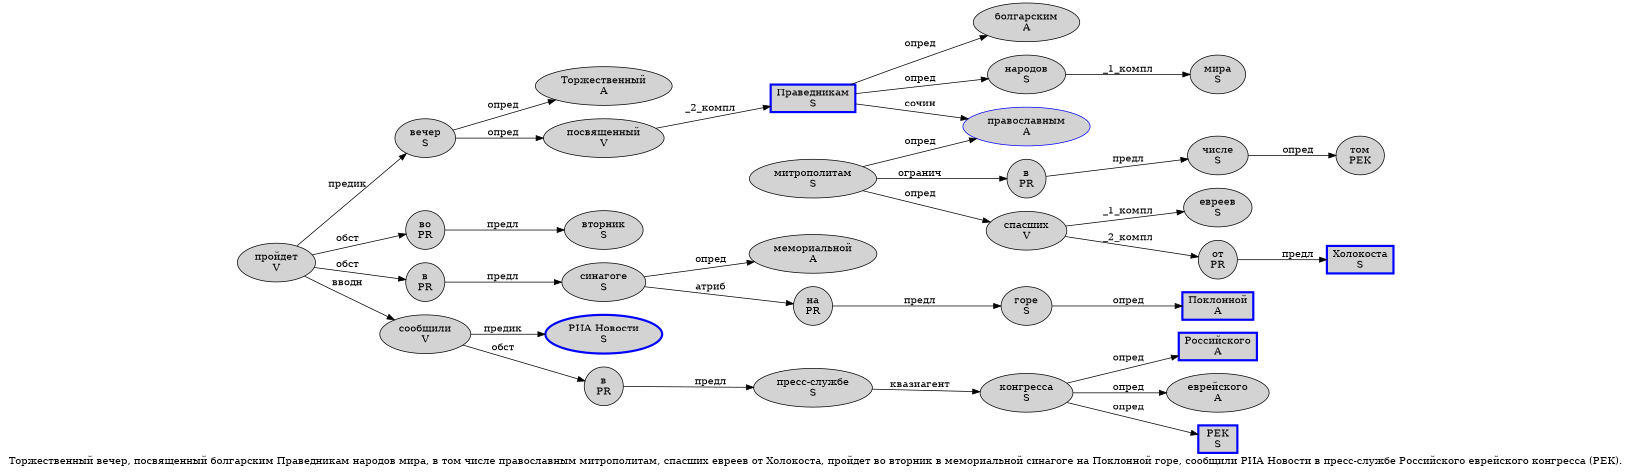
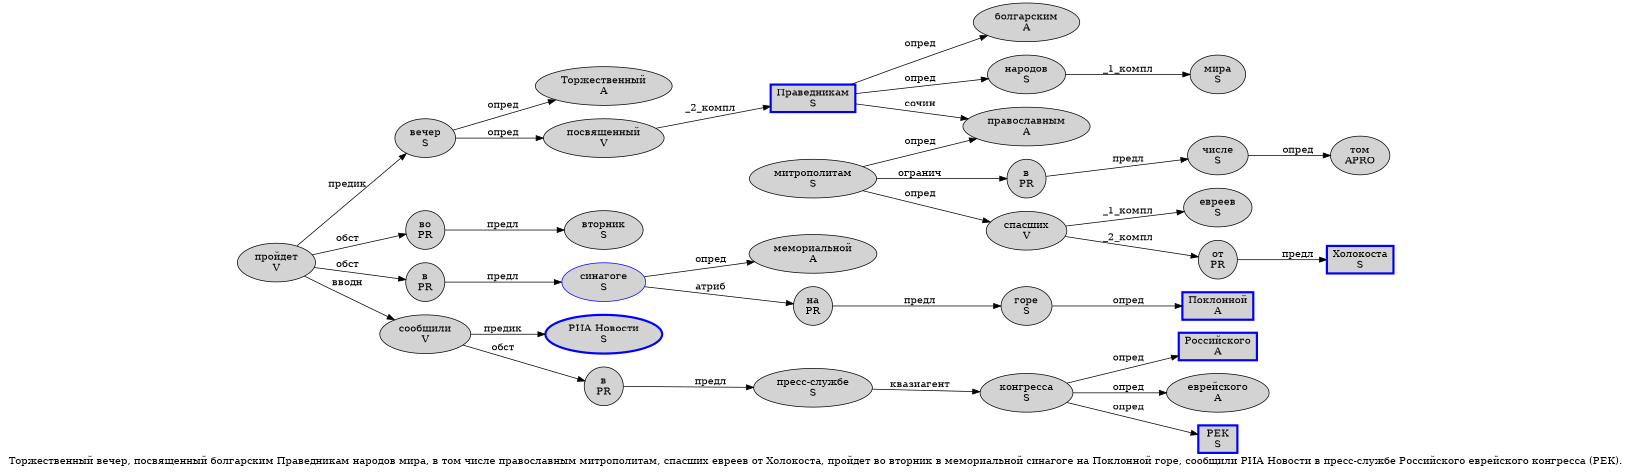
(1027, 127) -> (1027, 127)
(1360, 155) -> (1360, 155)
(604, 282) -> (604, 282)
